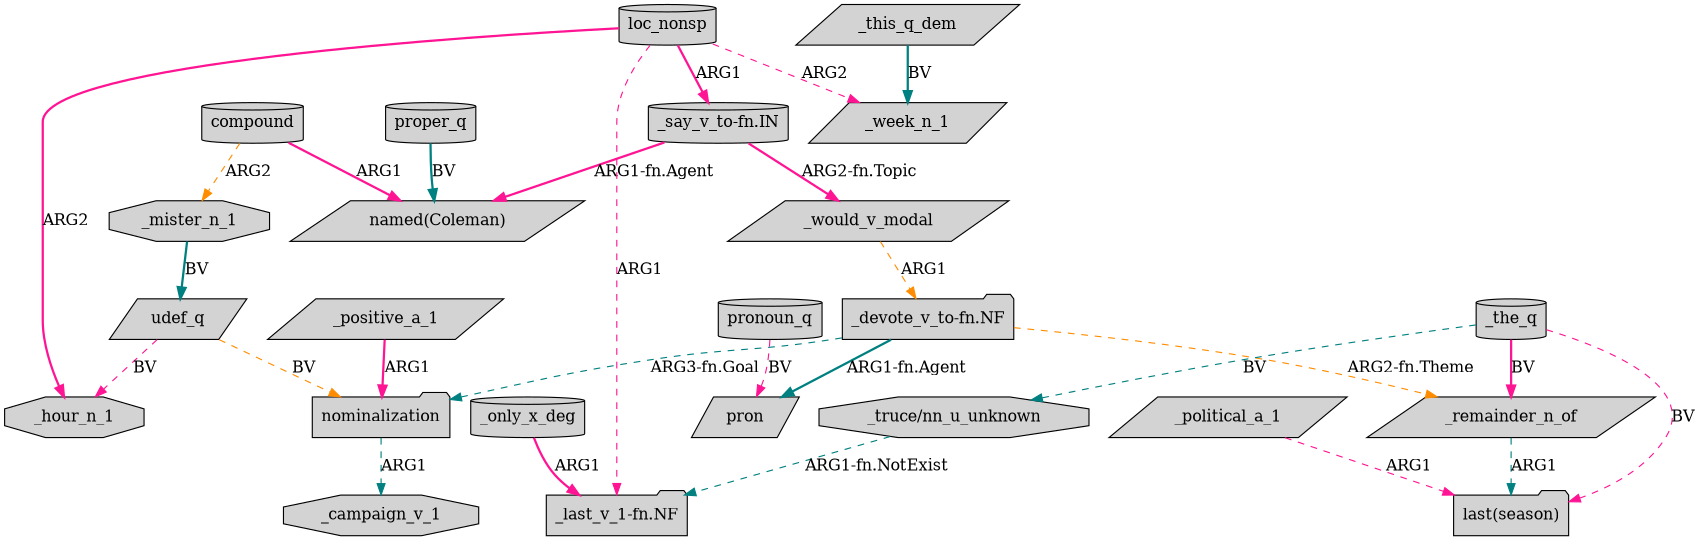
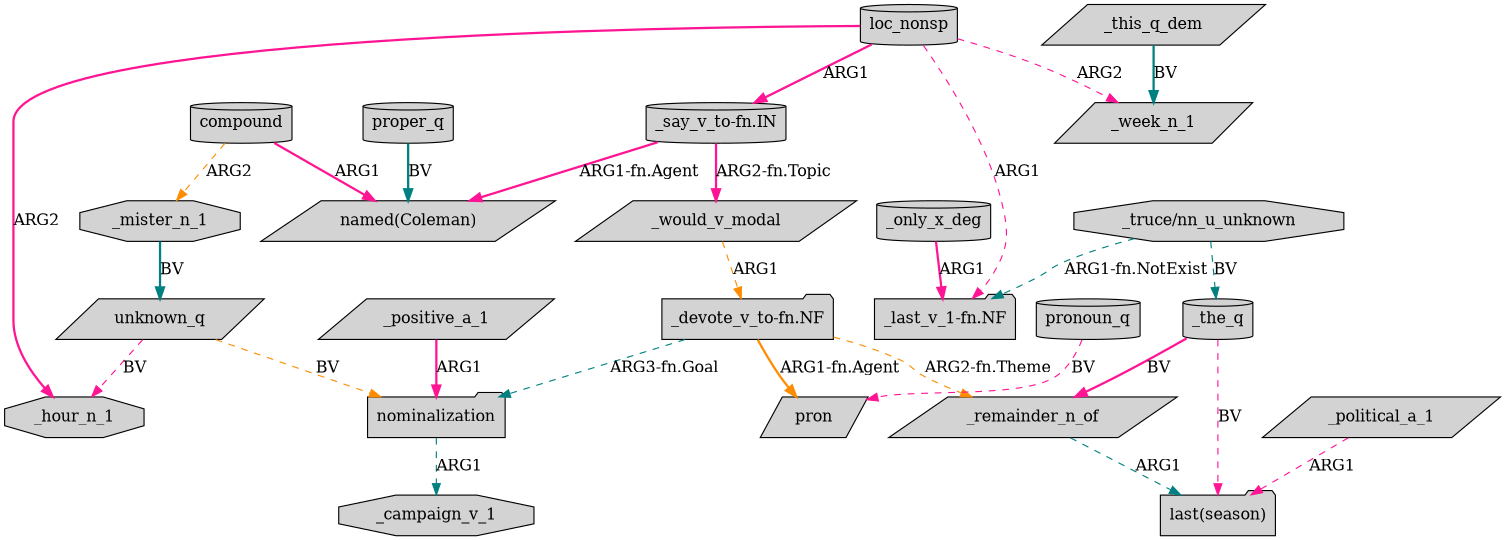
(178, 319) -> (160, 319)
(1280, 354) -> (1213, 264)
(842, 366) -> (772, 364)
